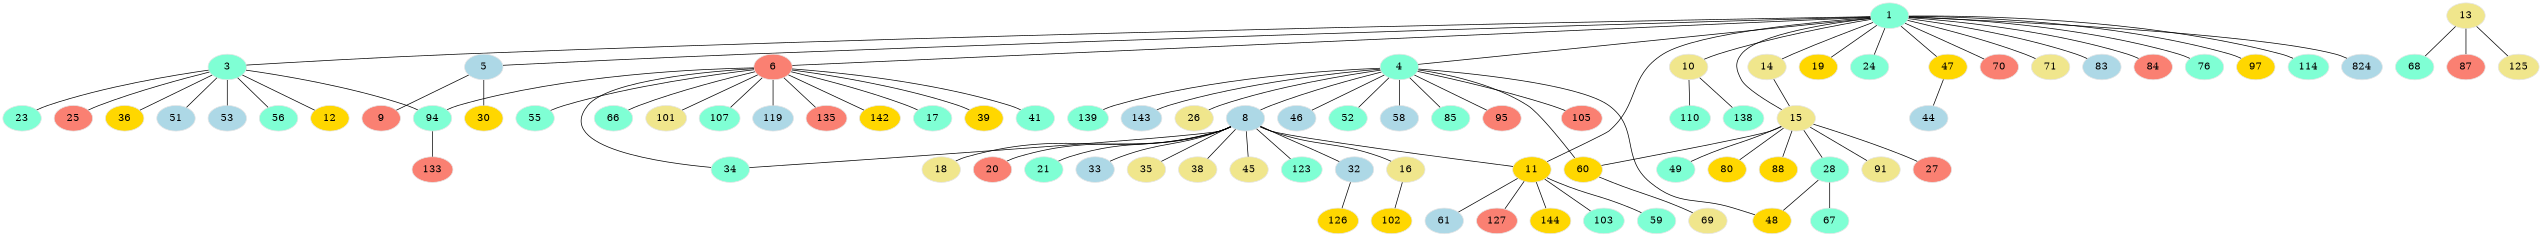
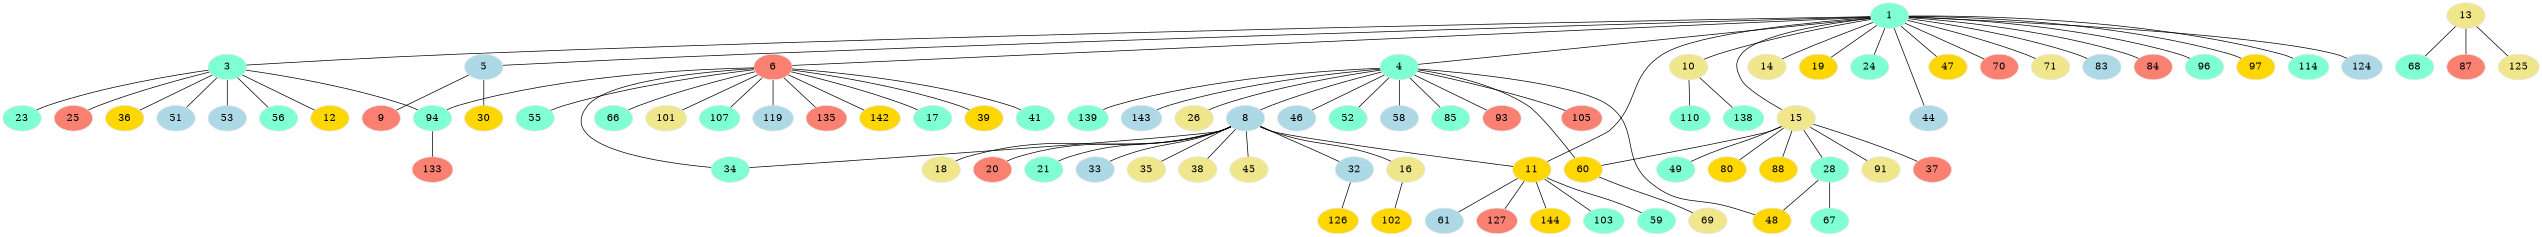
(2204, 67) -> (2204, 67)
(2362, 67) -> (2362, 67)
(1938, 92) -> (1909, 67)
(1782, 93) -> none
(1502, 118) -> (1502, 118)
(1302, 170) -> none
(1932, 170) -> (1932, 170)
